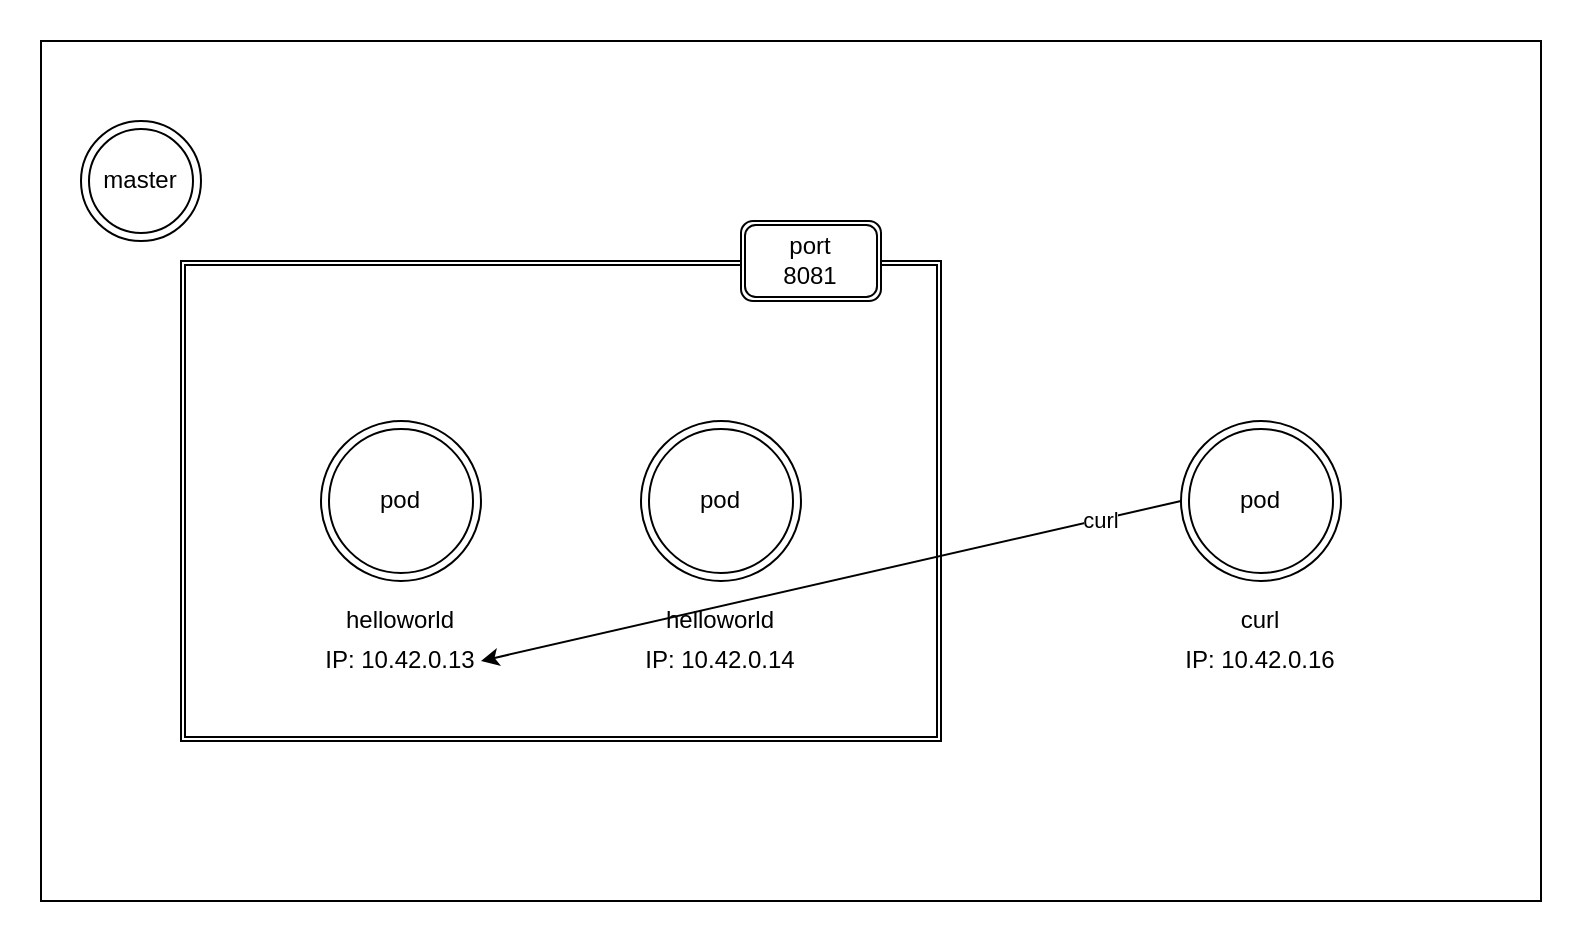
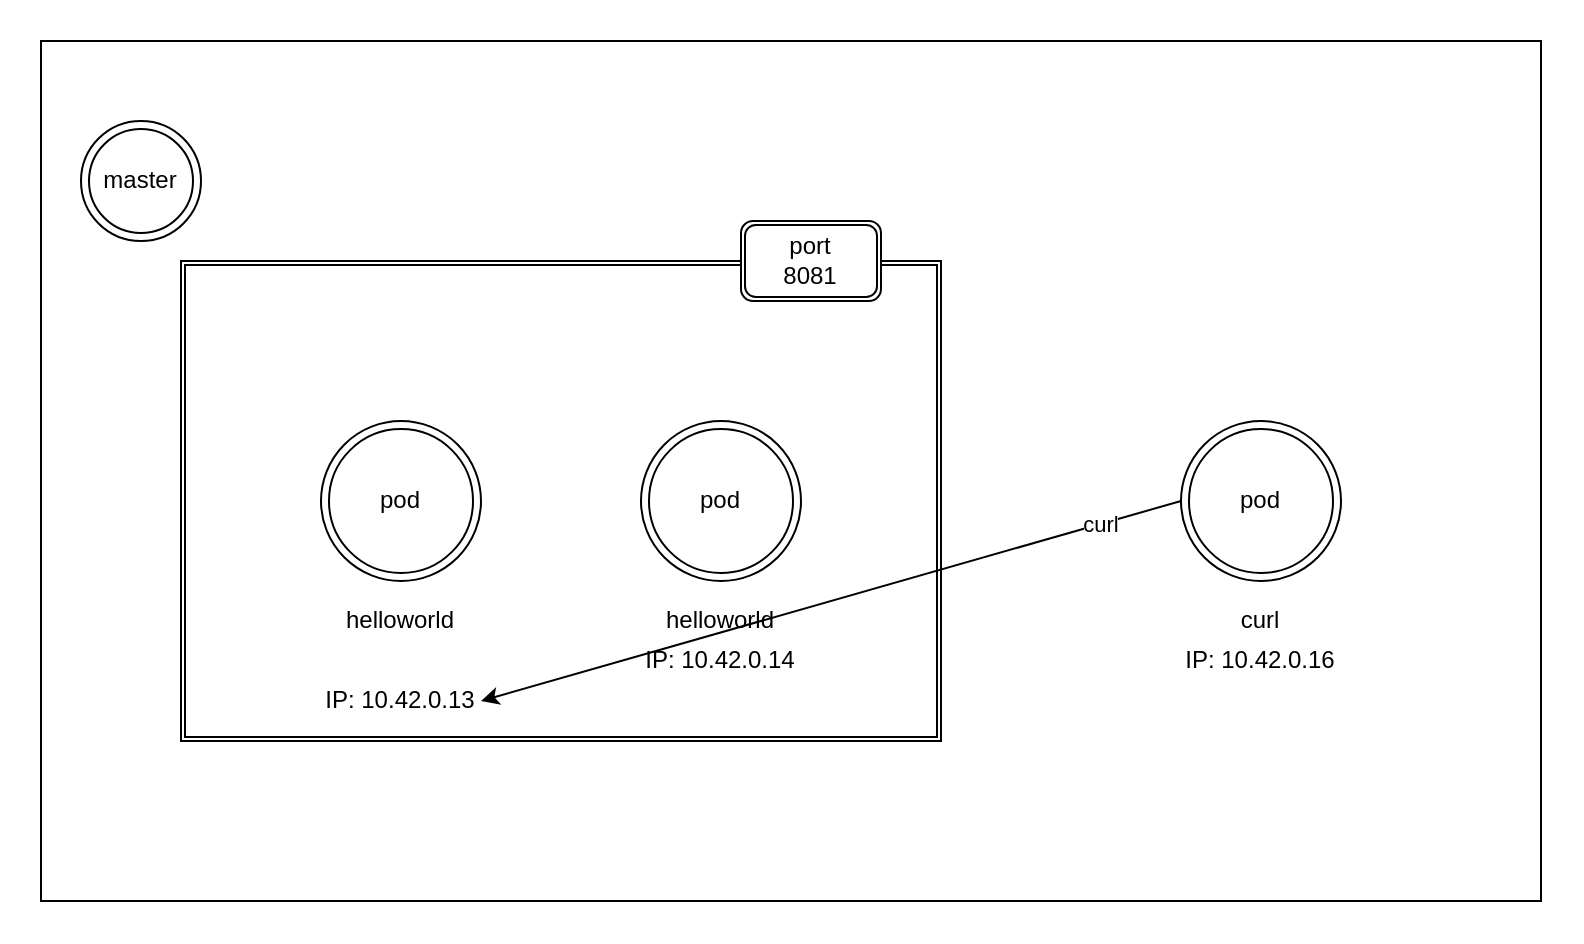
(401, 661) -> (401, 701)
